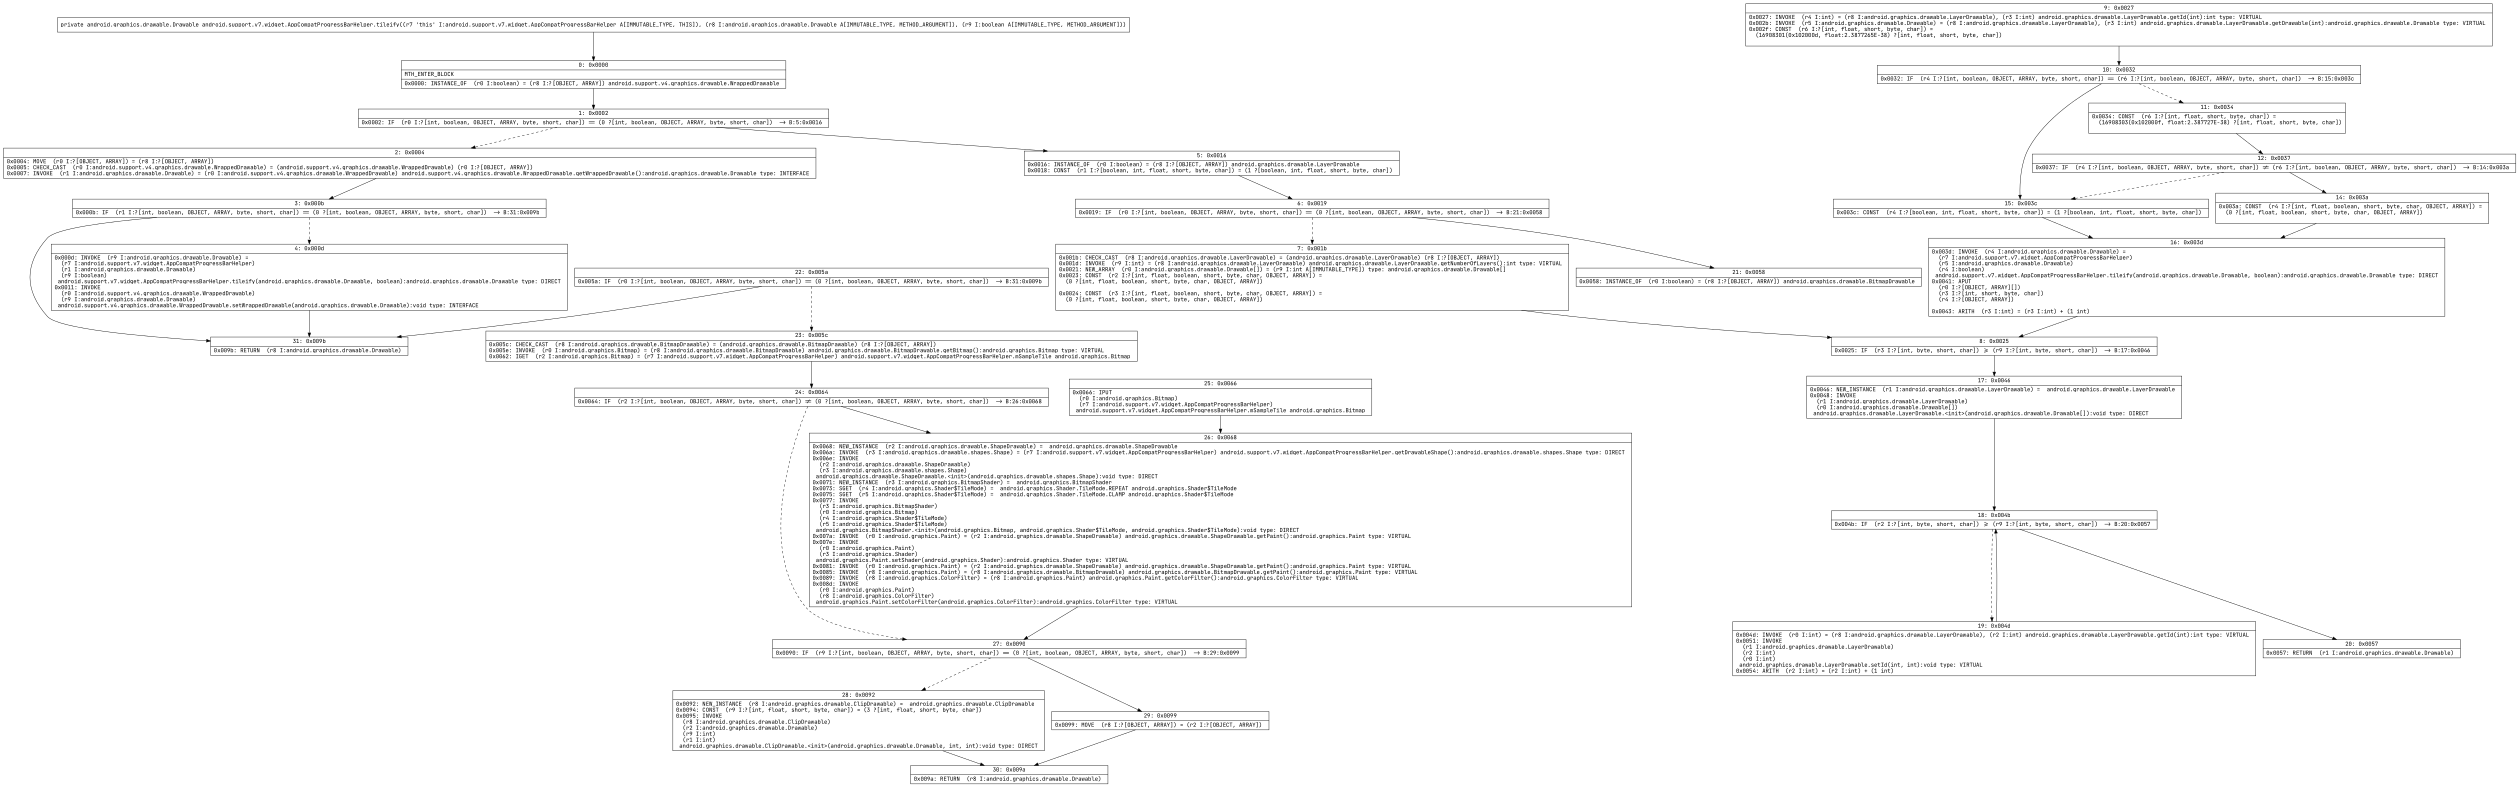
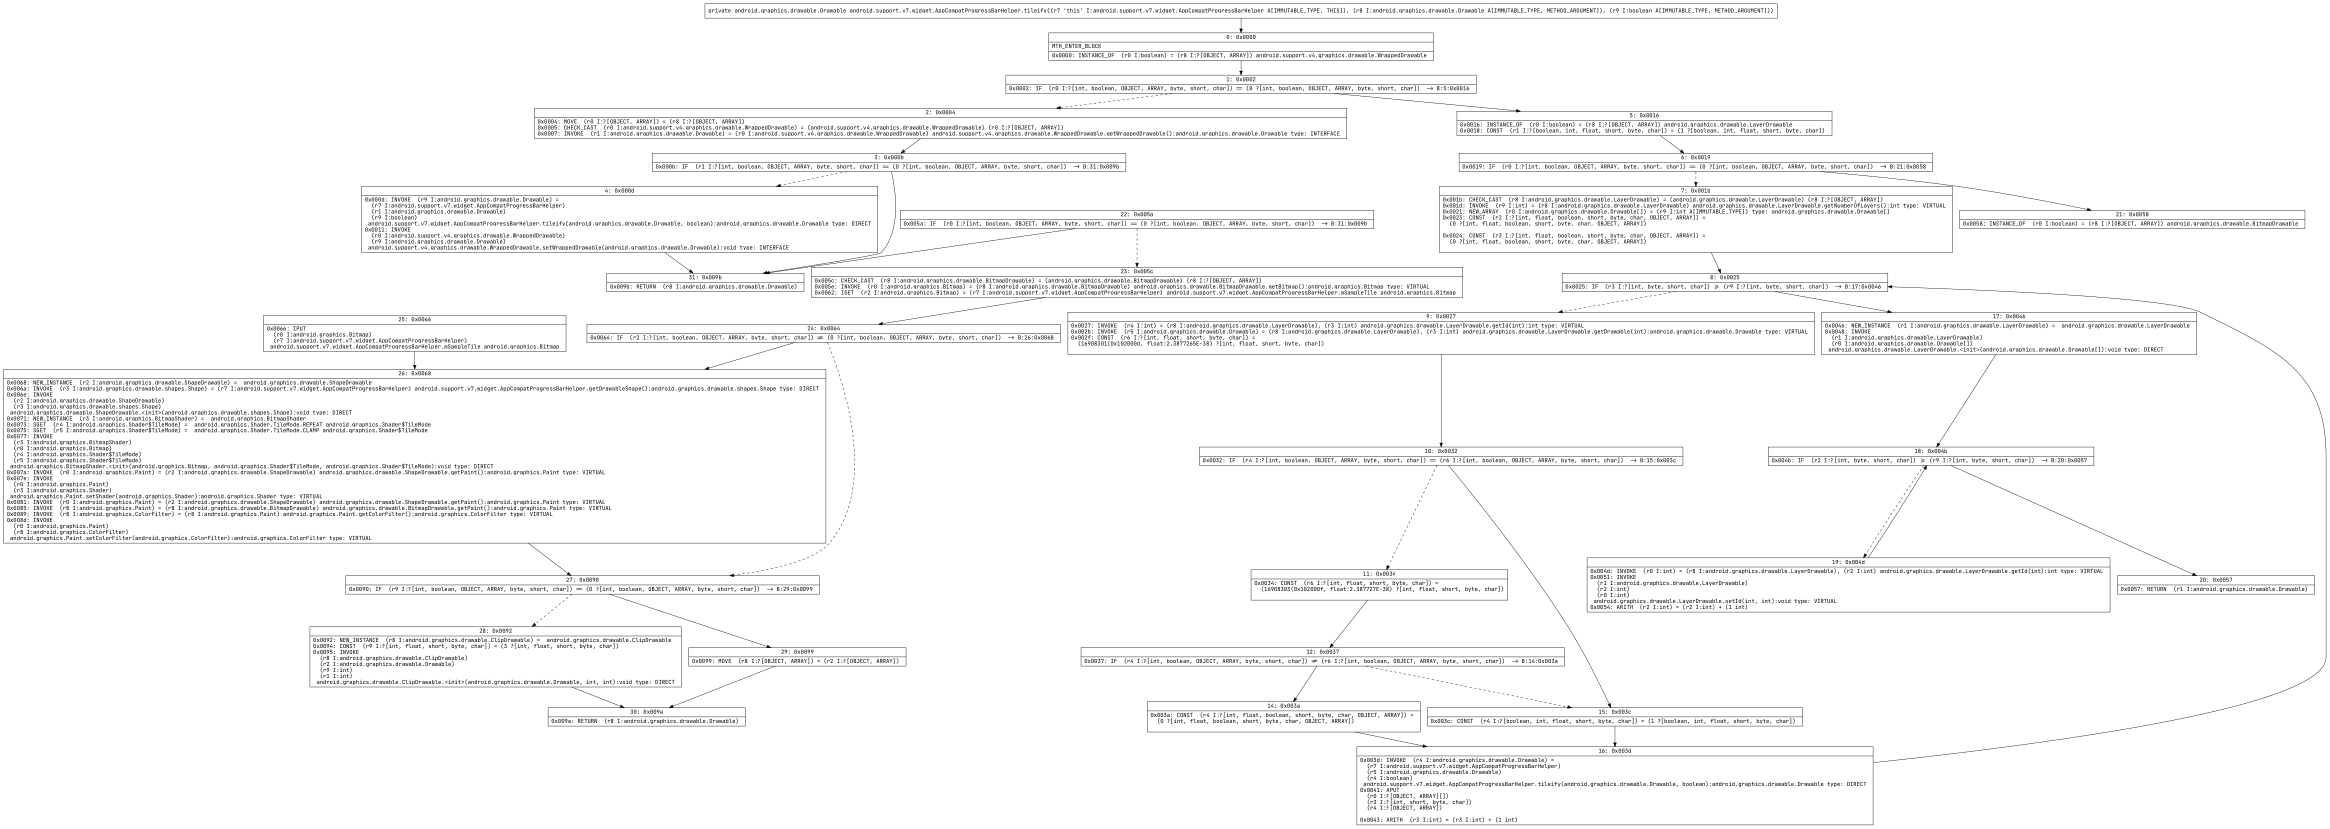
none -> (1619, 302)
